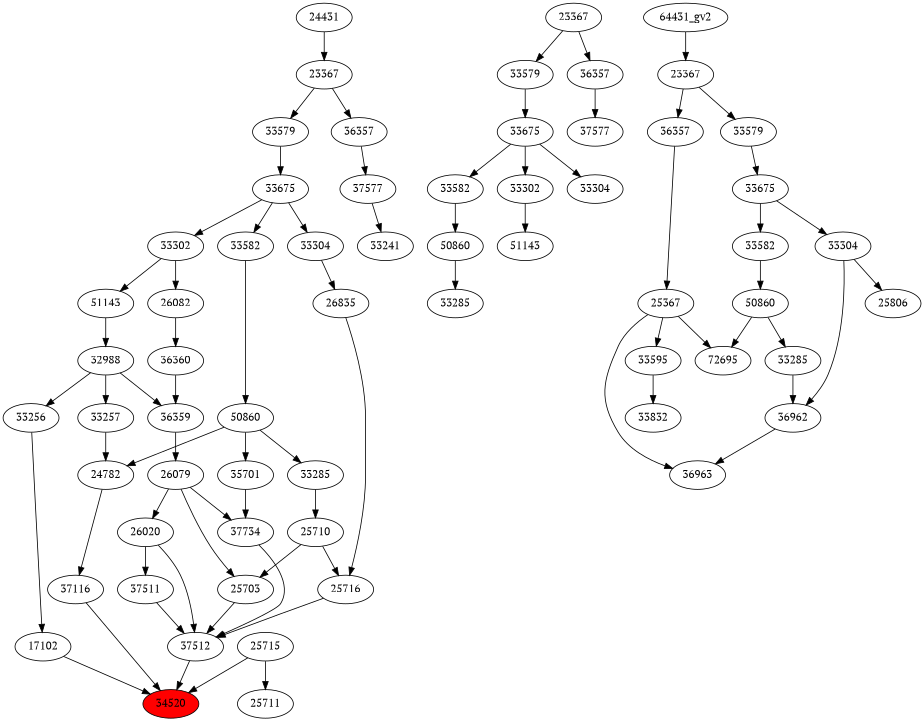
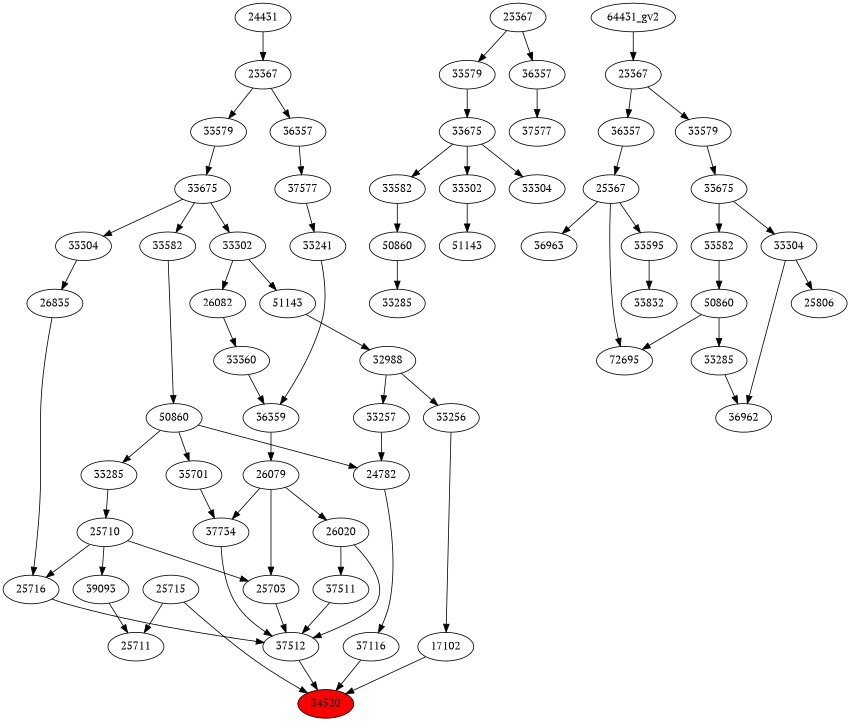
(176, 361) -> (242, 361)
(138, 387) -> (318, 332)
(749, 444) -> none
none -> (101, 589)
